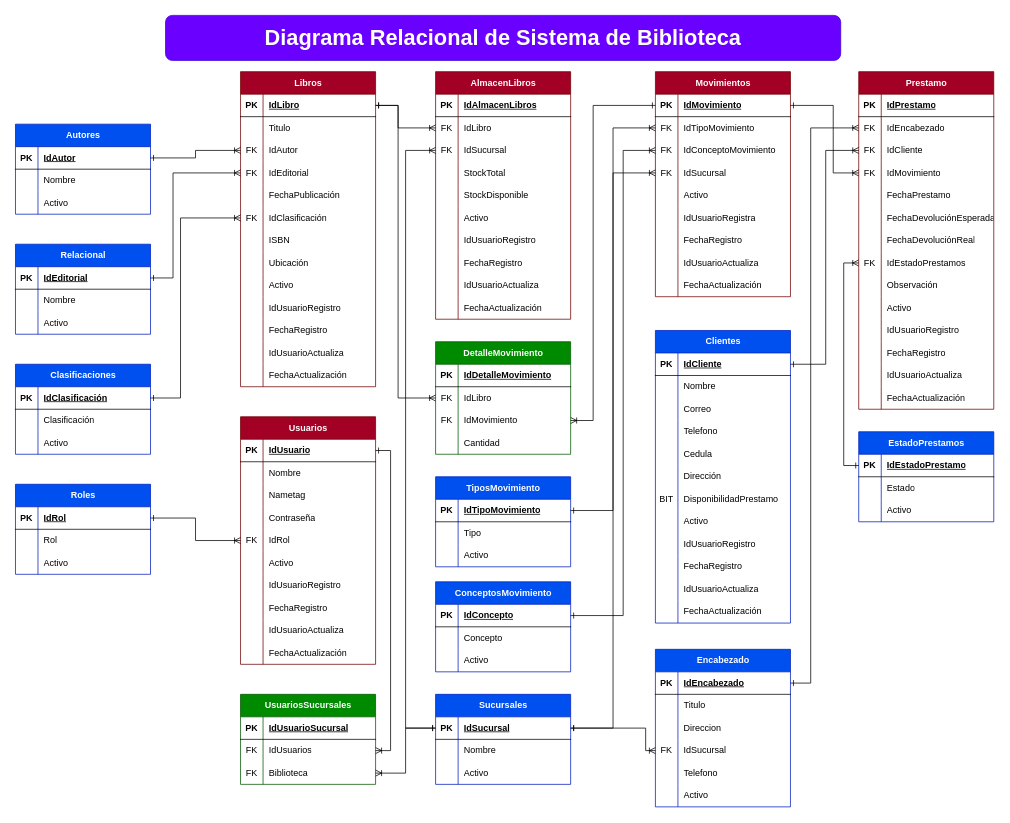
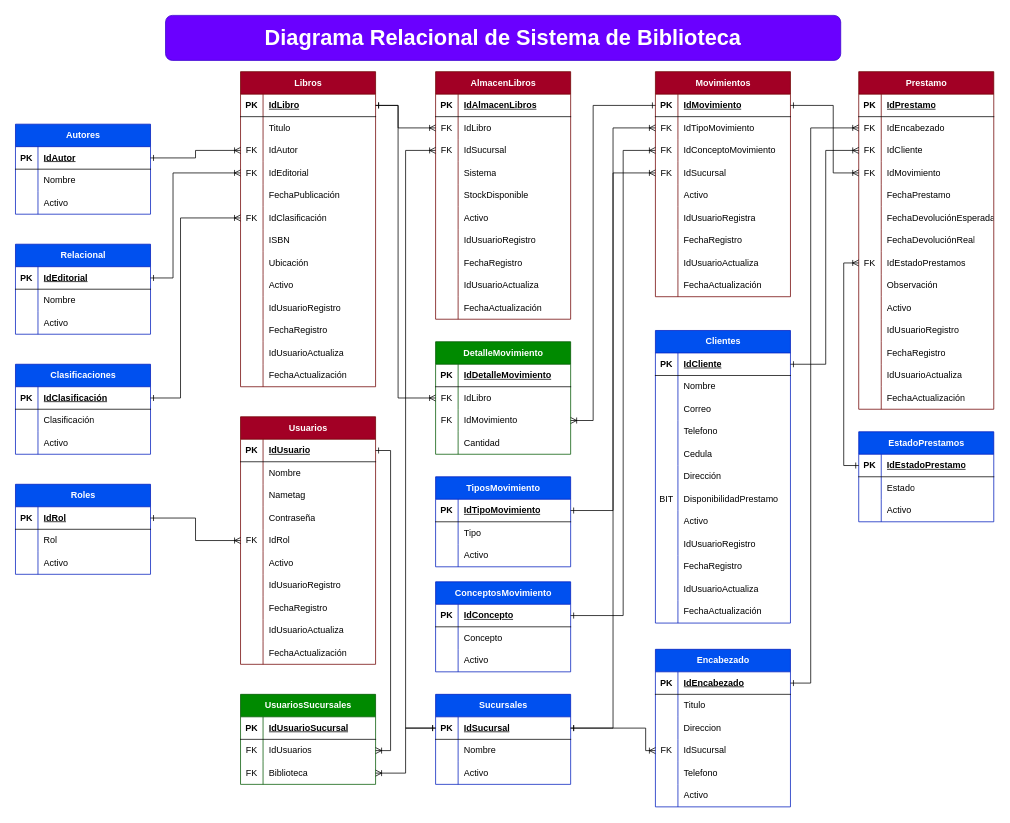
(488, 173) -> (480, 173)
